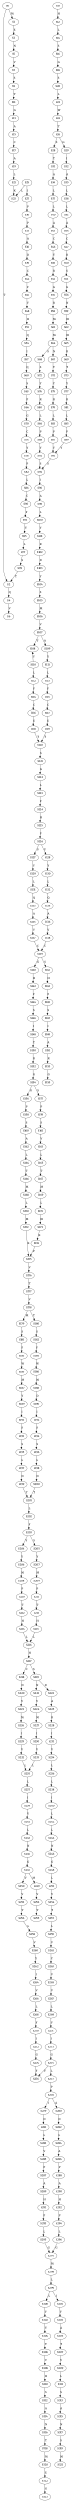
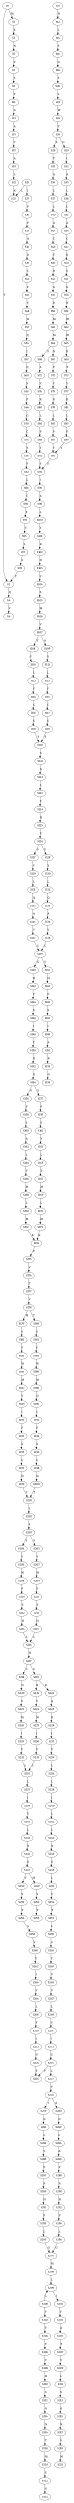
(33, 658) -> (30, 656)
(27, 1242) -> (31, 1235)
(48, 2295) -> (45, 2296)
